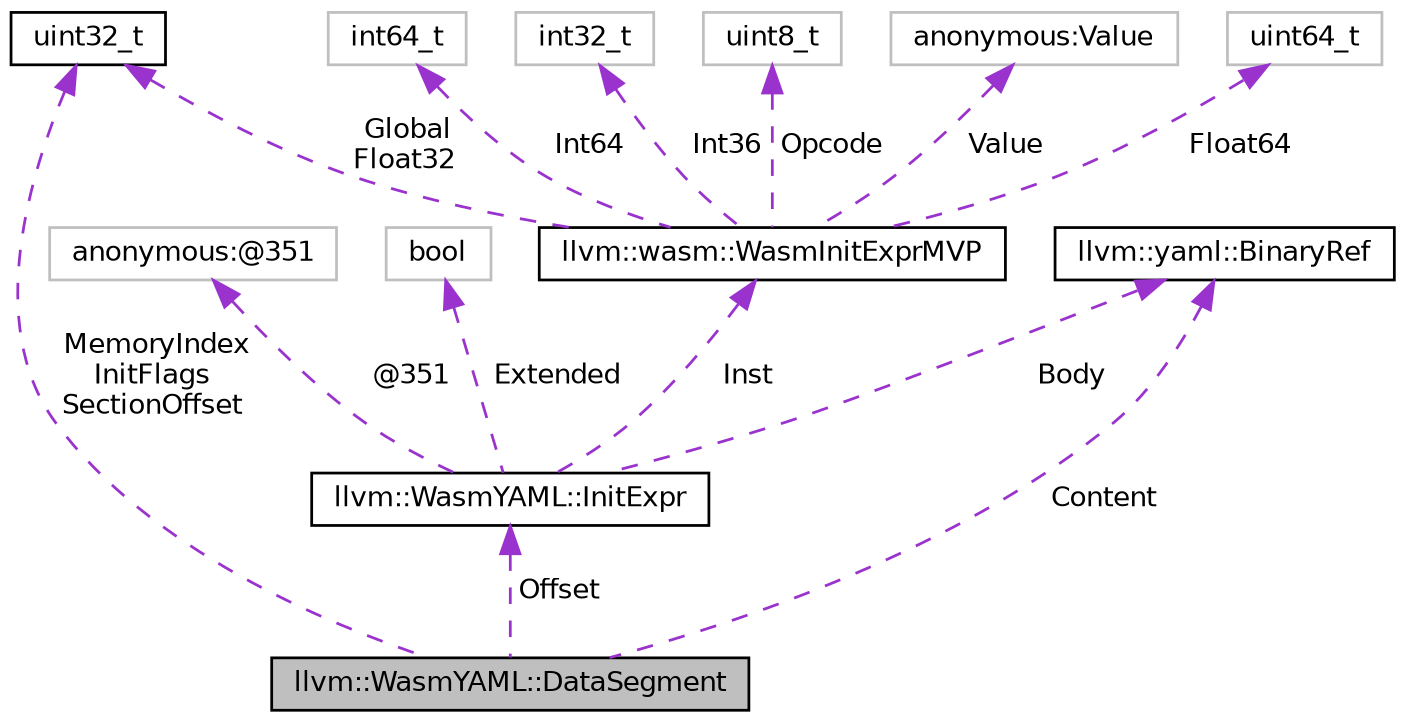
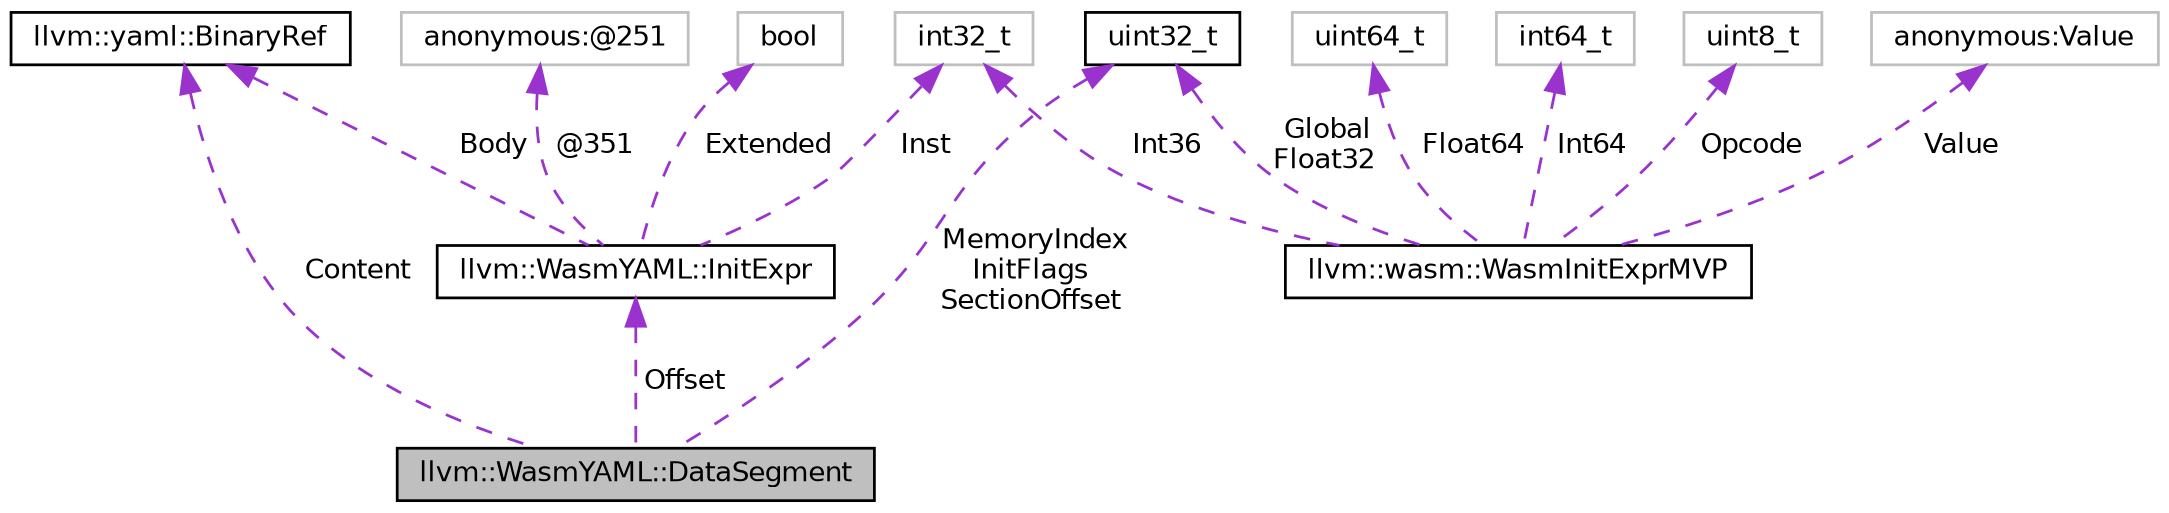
(193, 254) -> (545, 39)
(657, 399) -> (823, 182)
